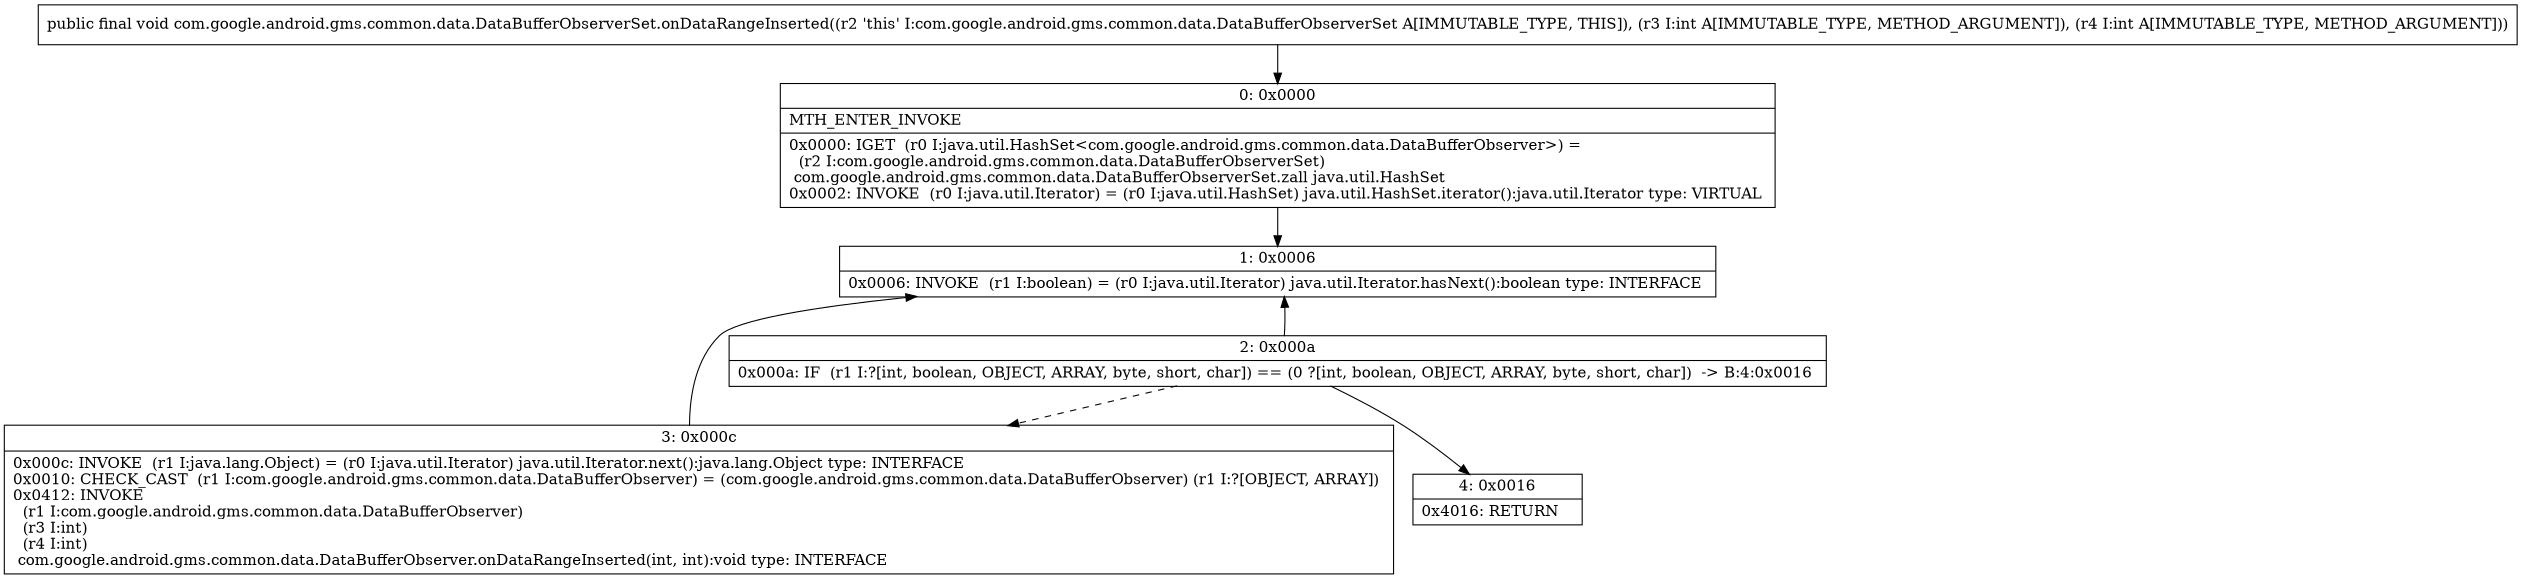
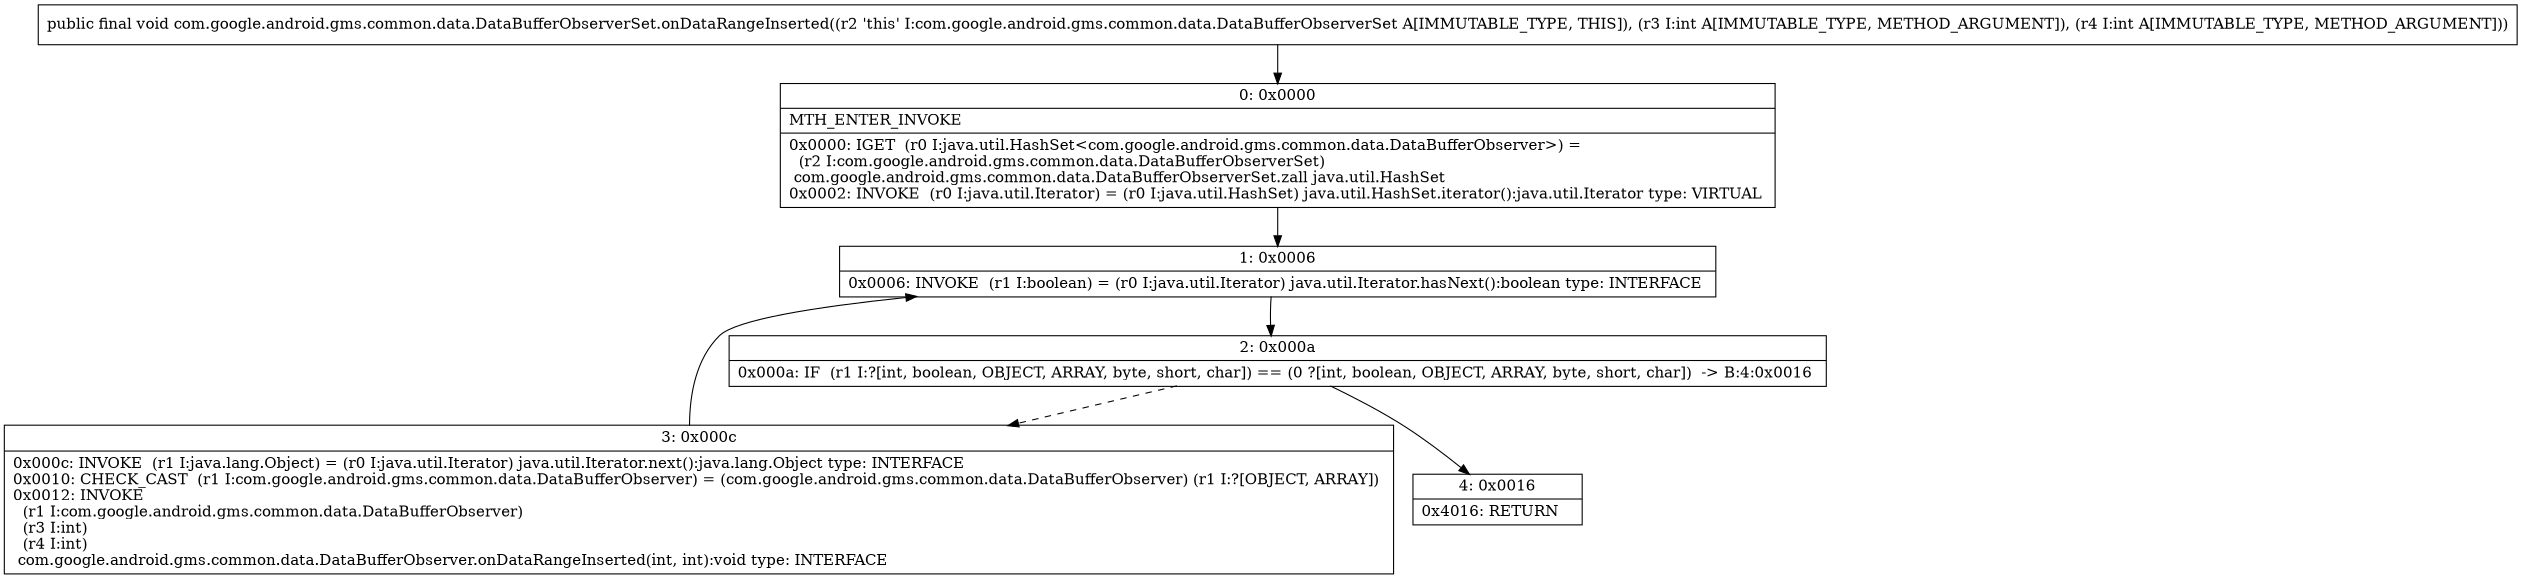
(1285, 322) -> (1270, 311)
(84, 496) -> (84, 496)
